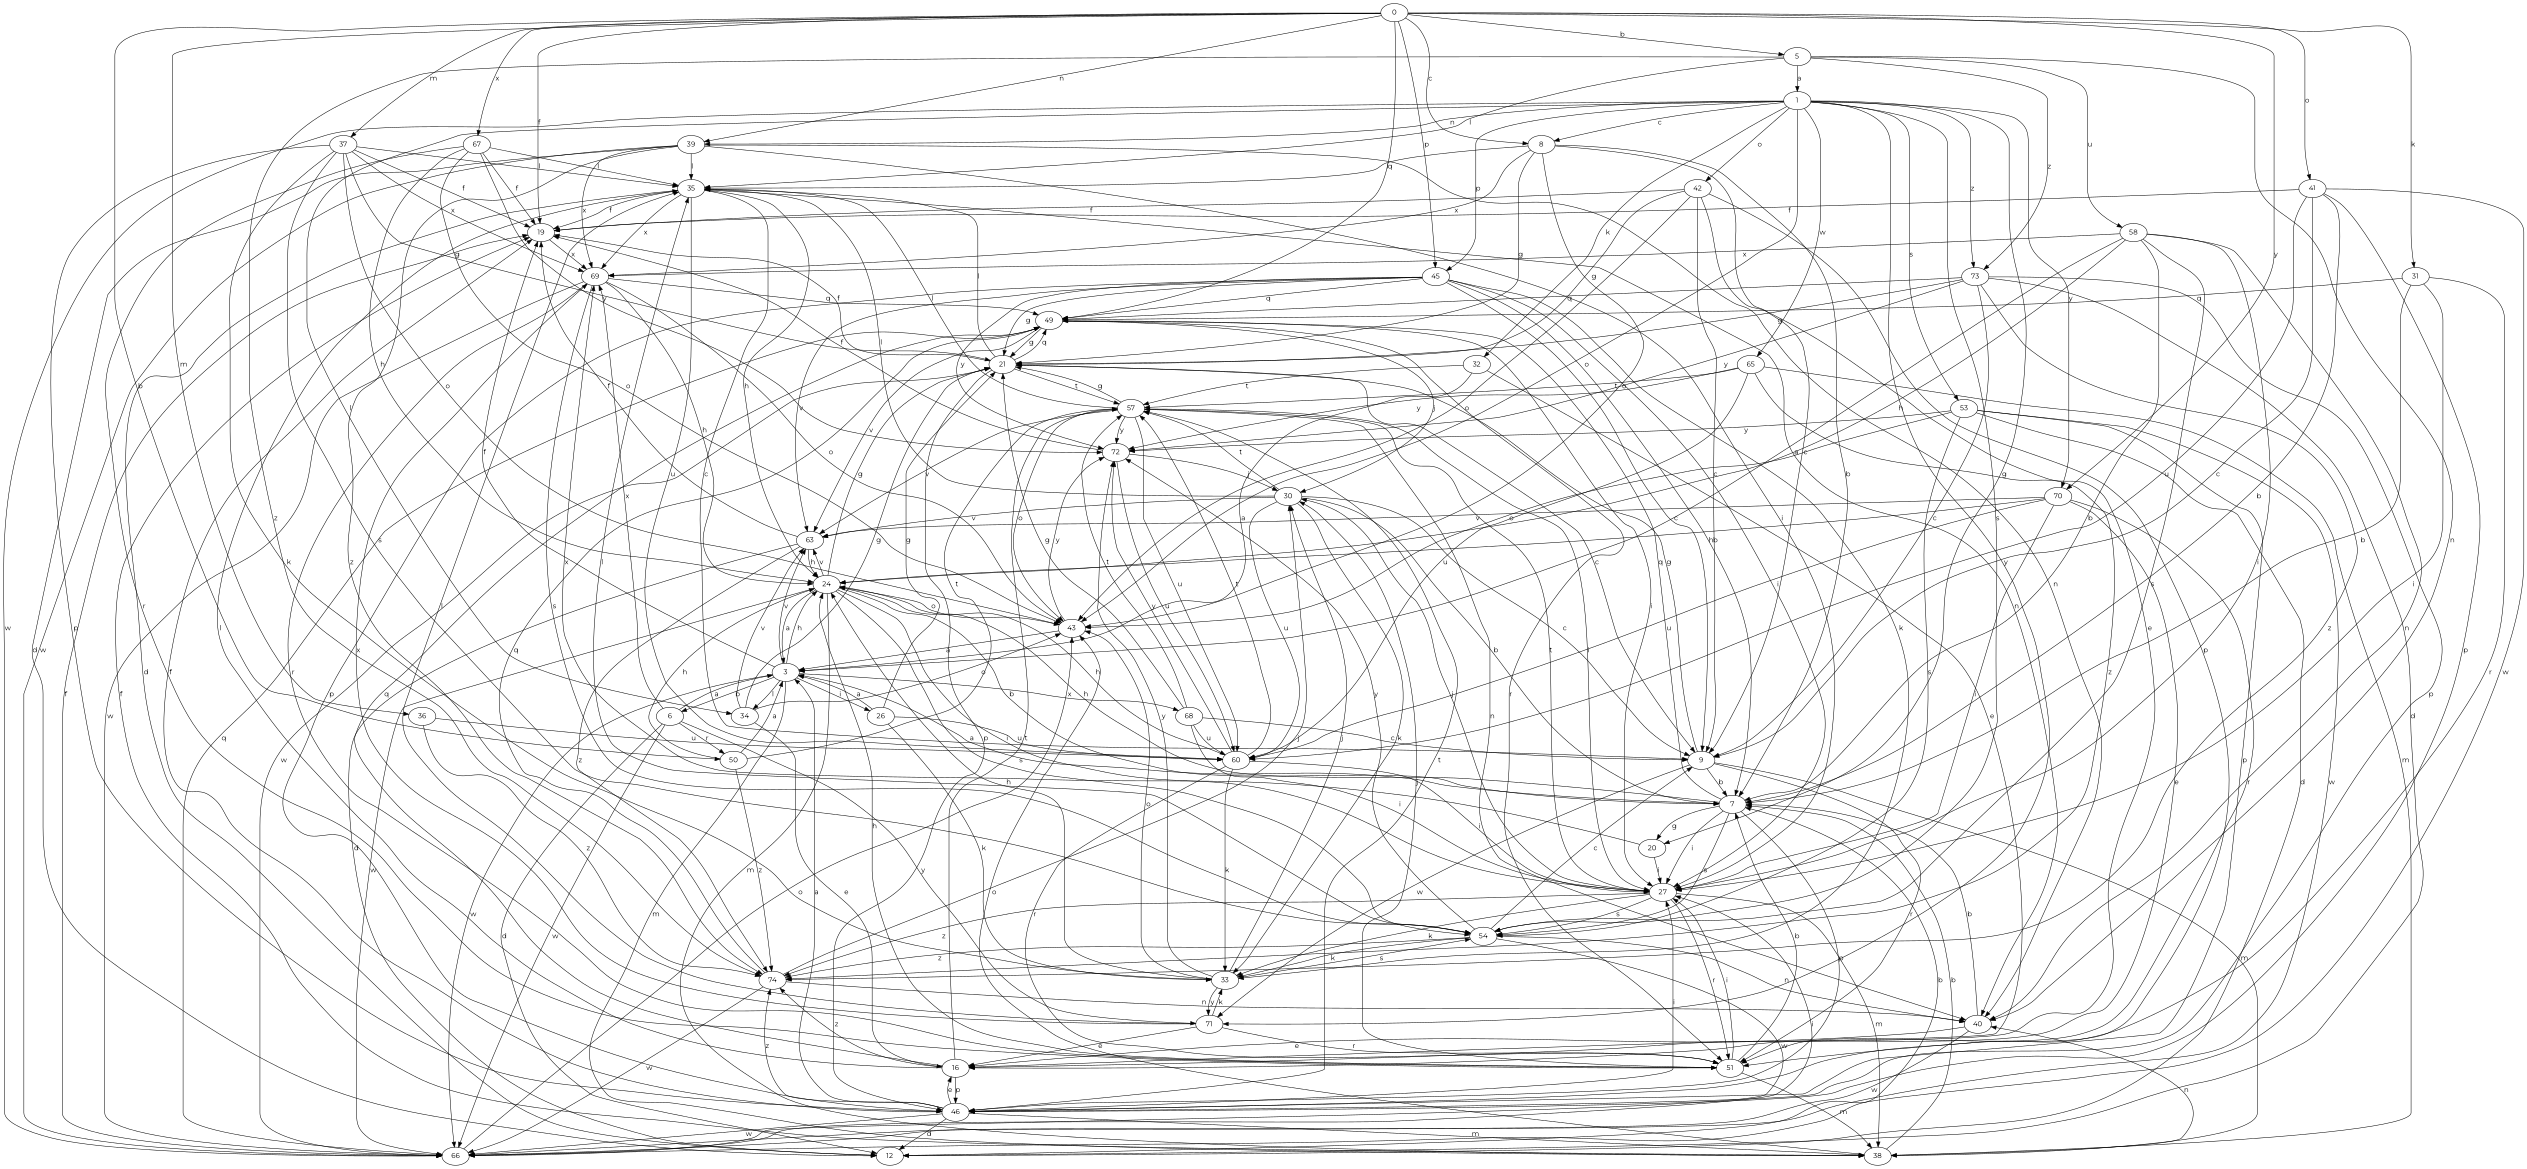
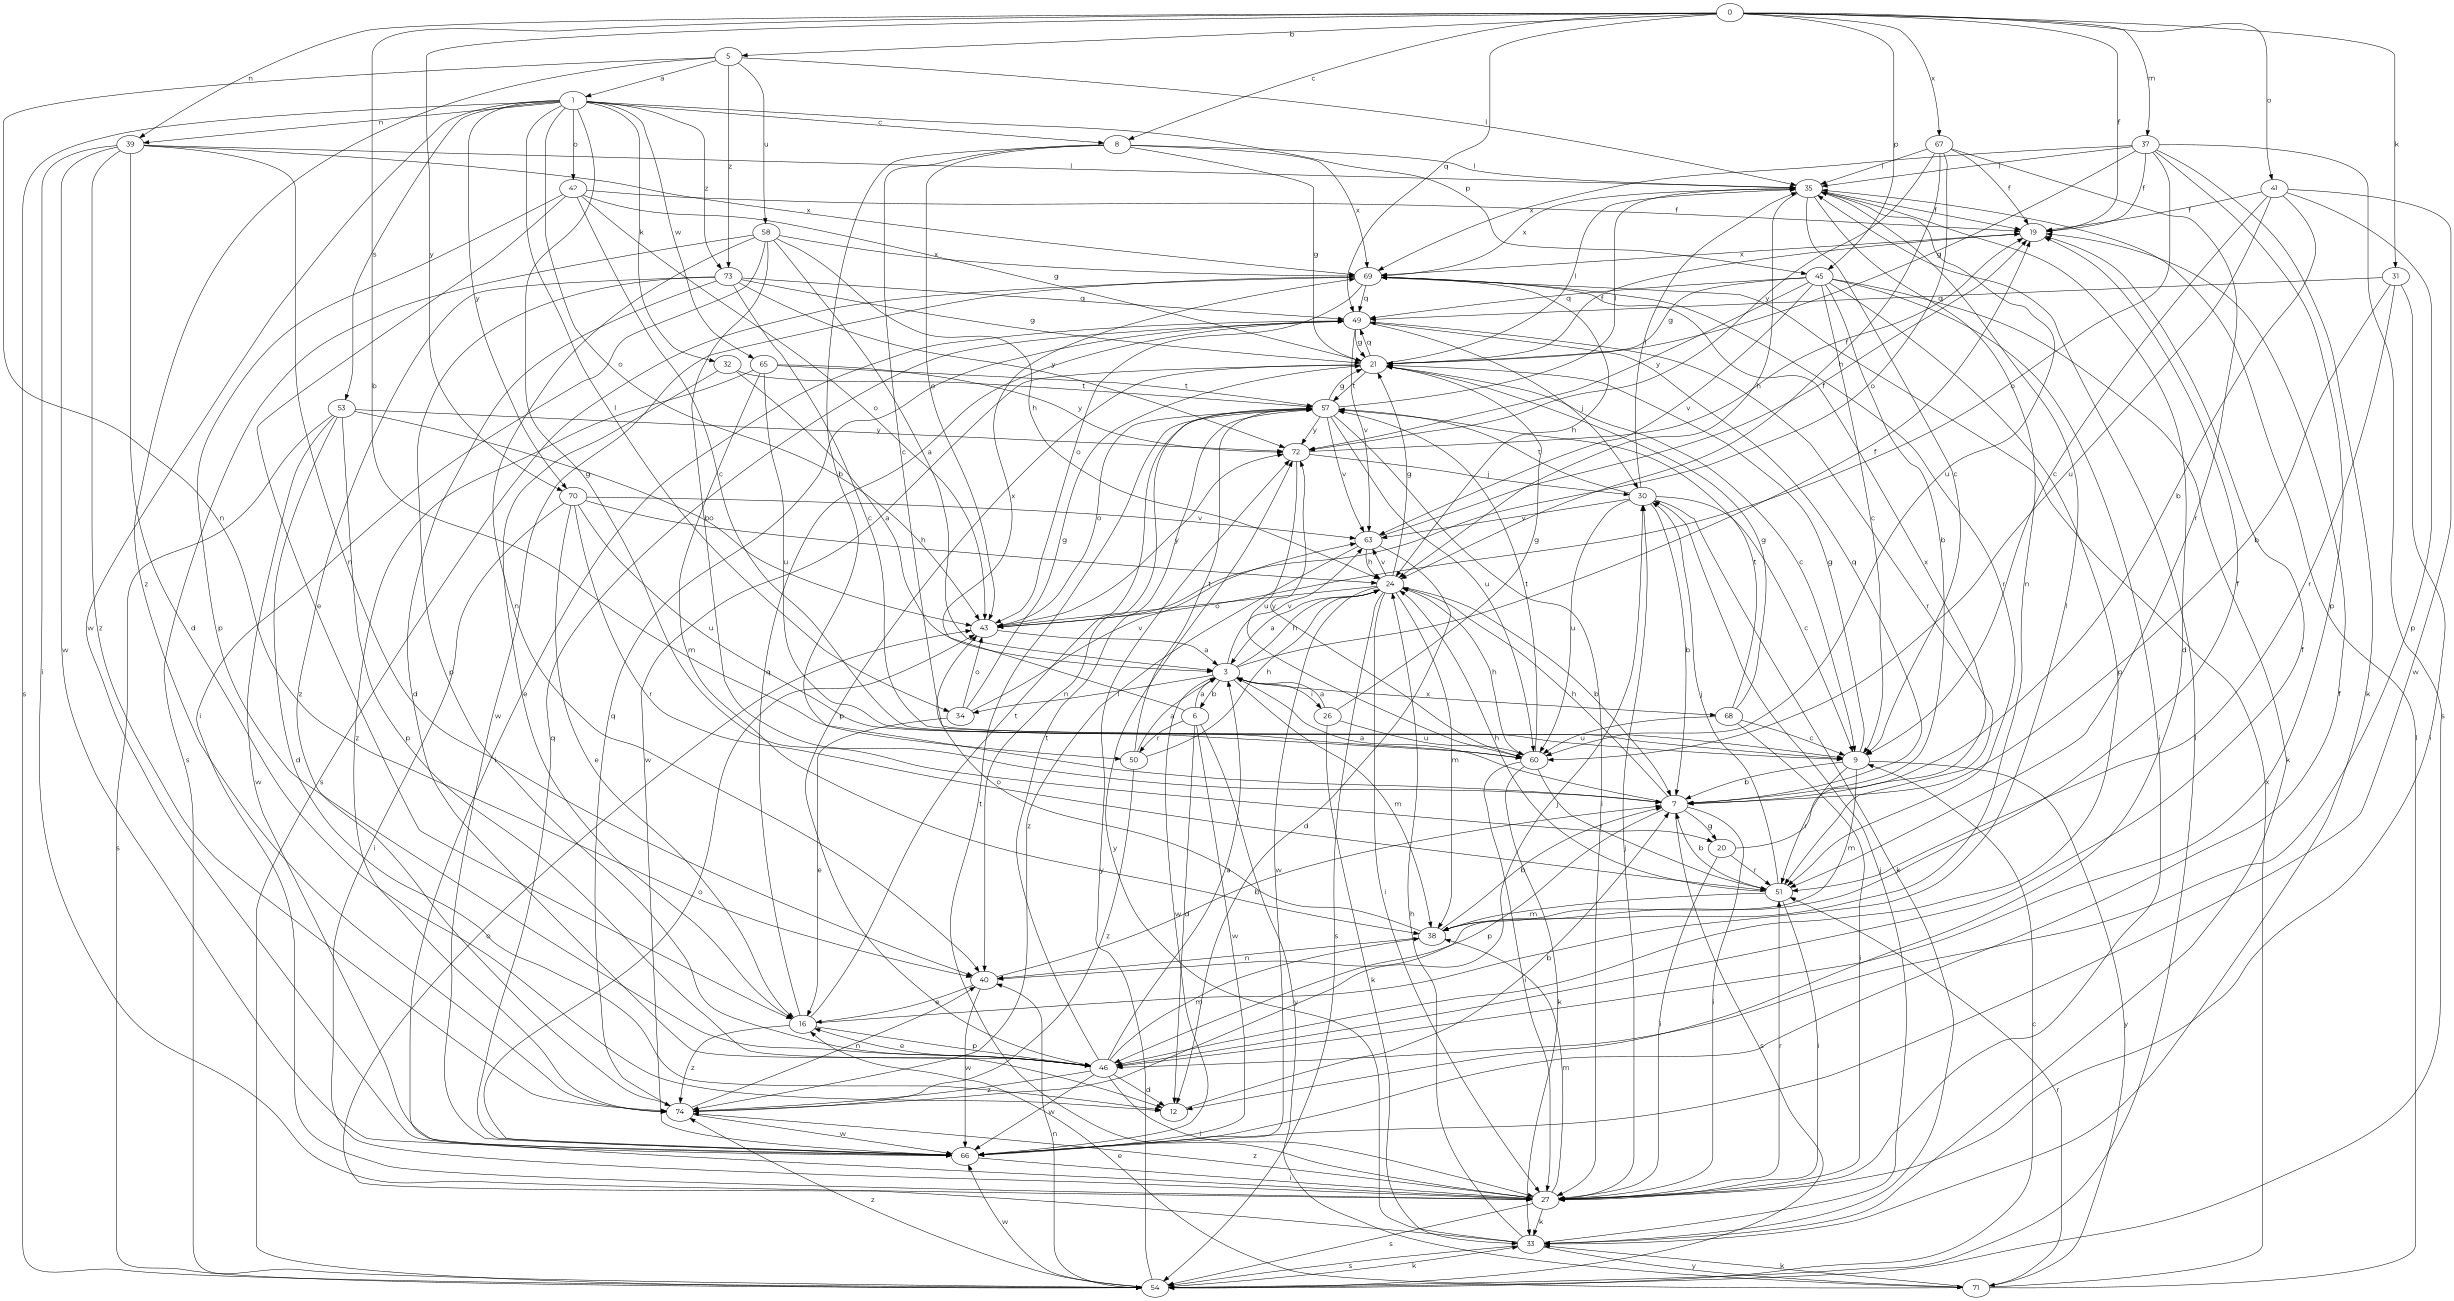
(422, 716) -> none
(2036, 798) -> none
none -> (1748, 869)
(1420, 892) -> (2126, 1024)
